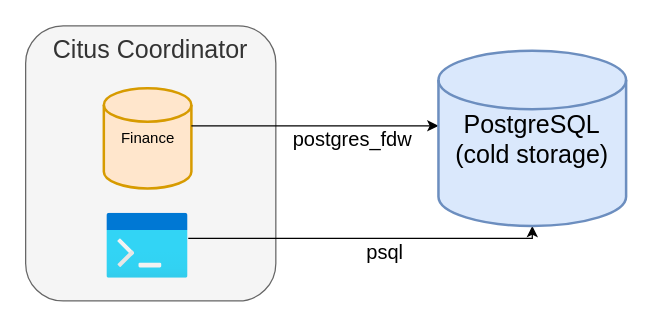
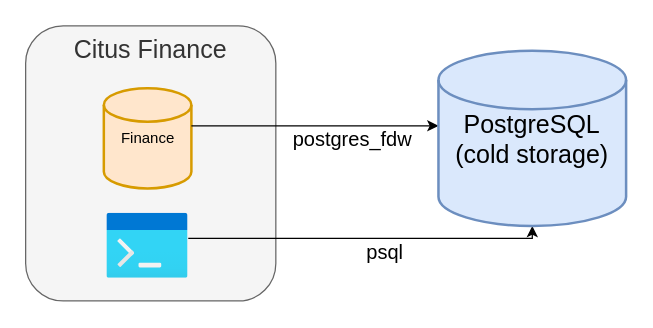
(151, 49) -> (151, 49)
